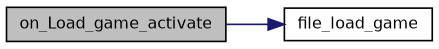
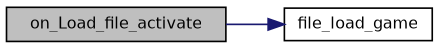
(116, 24) -> (116, 24)
